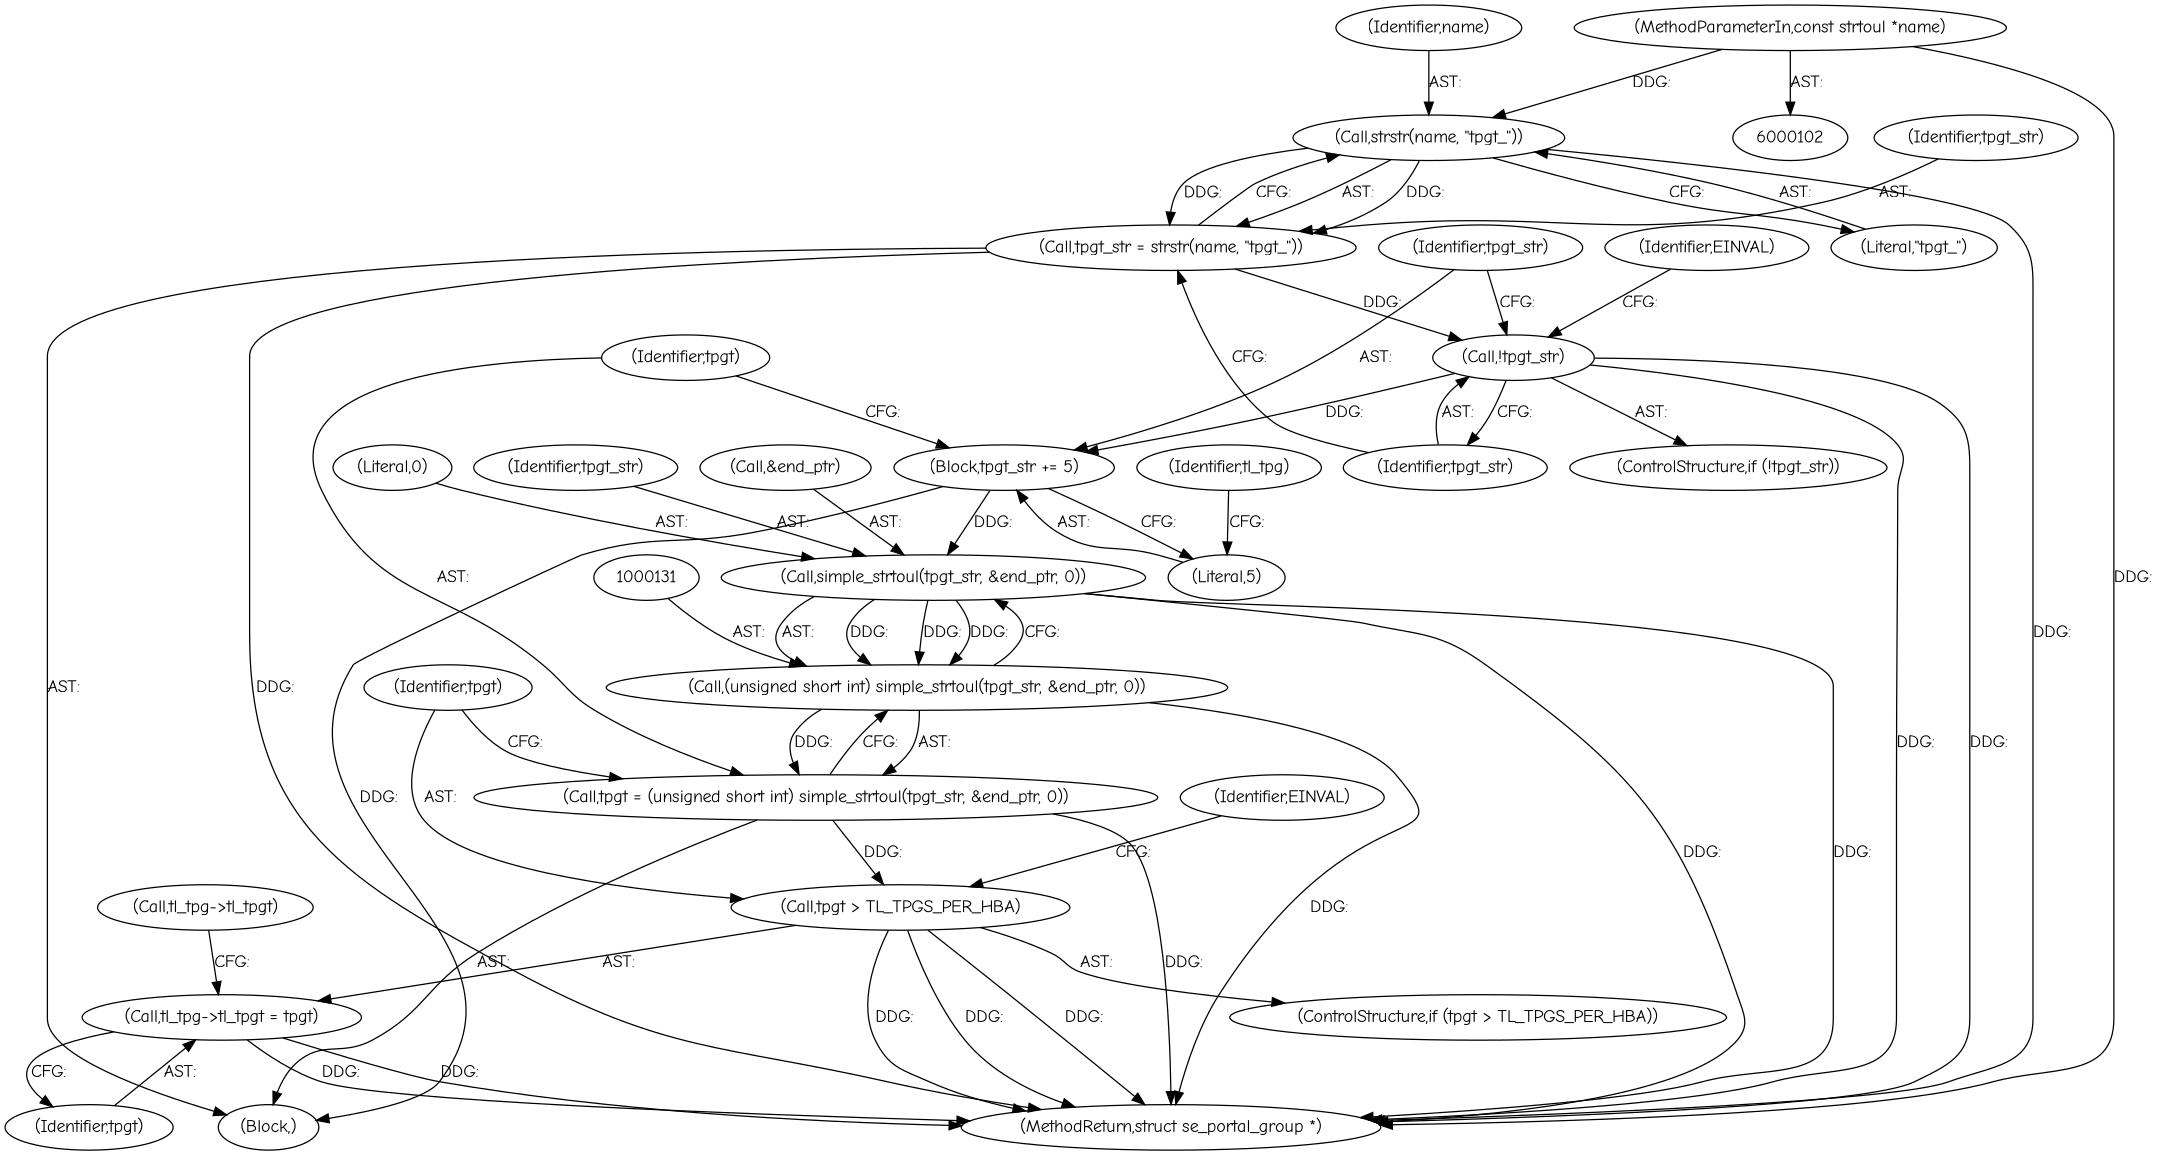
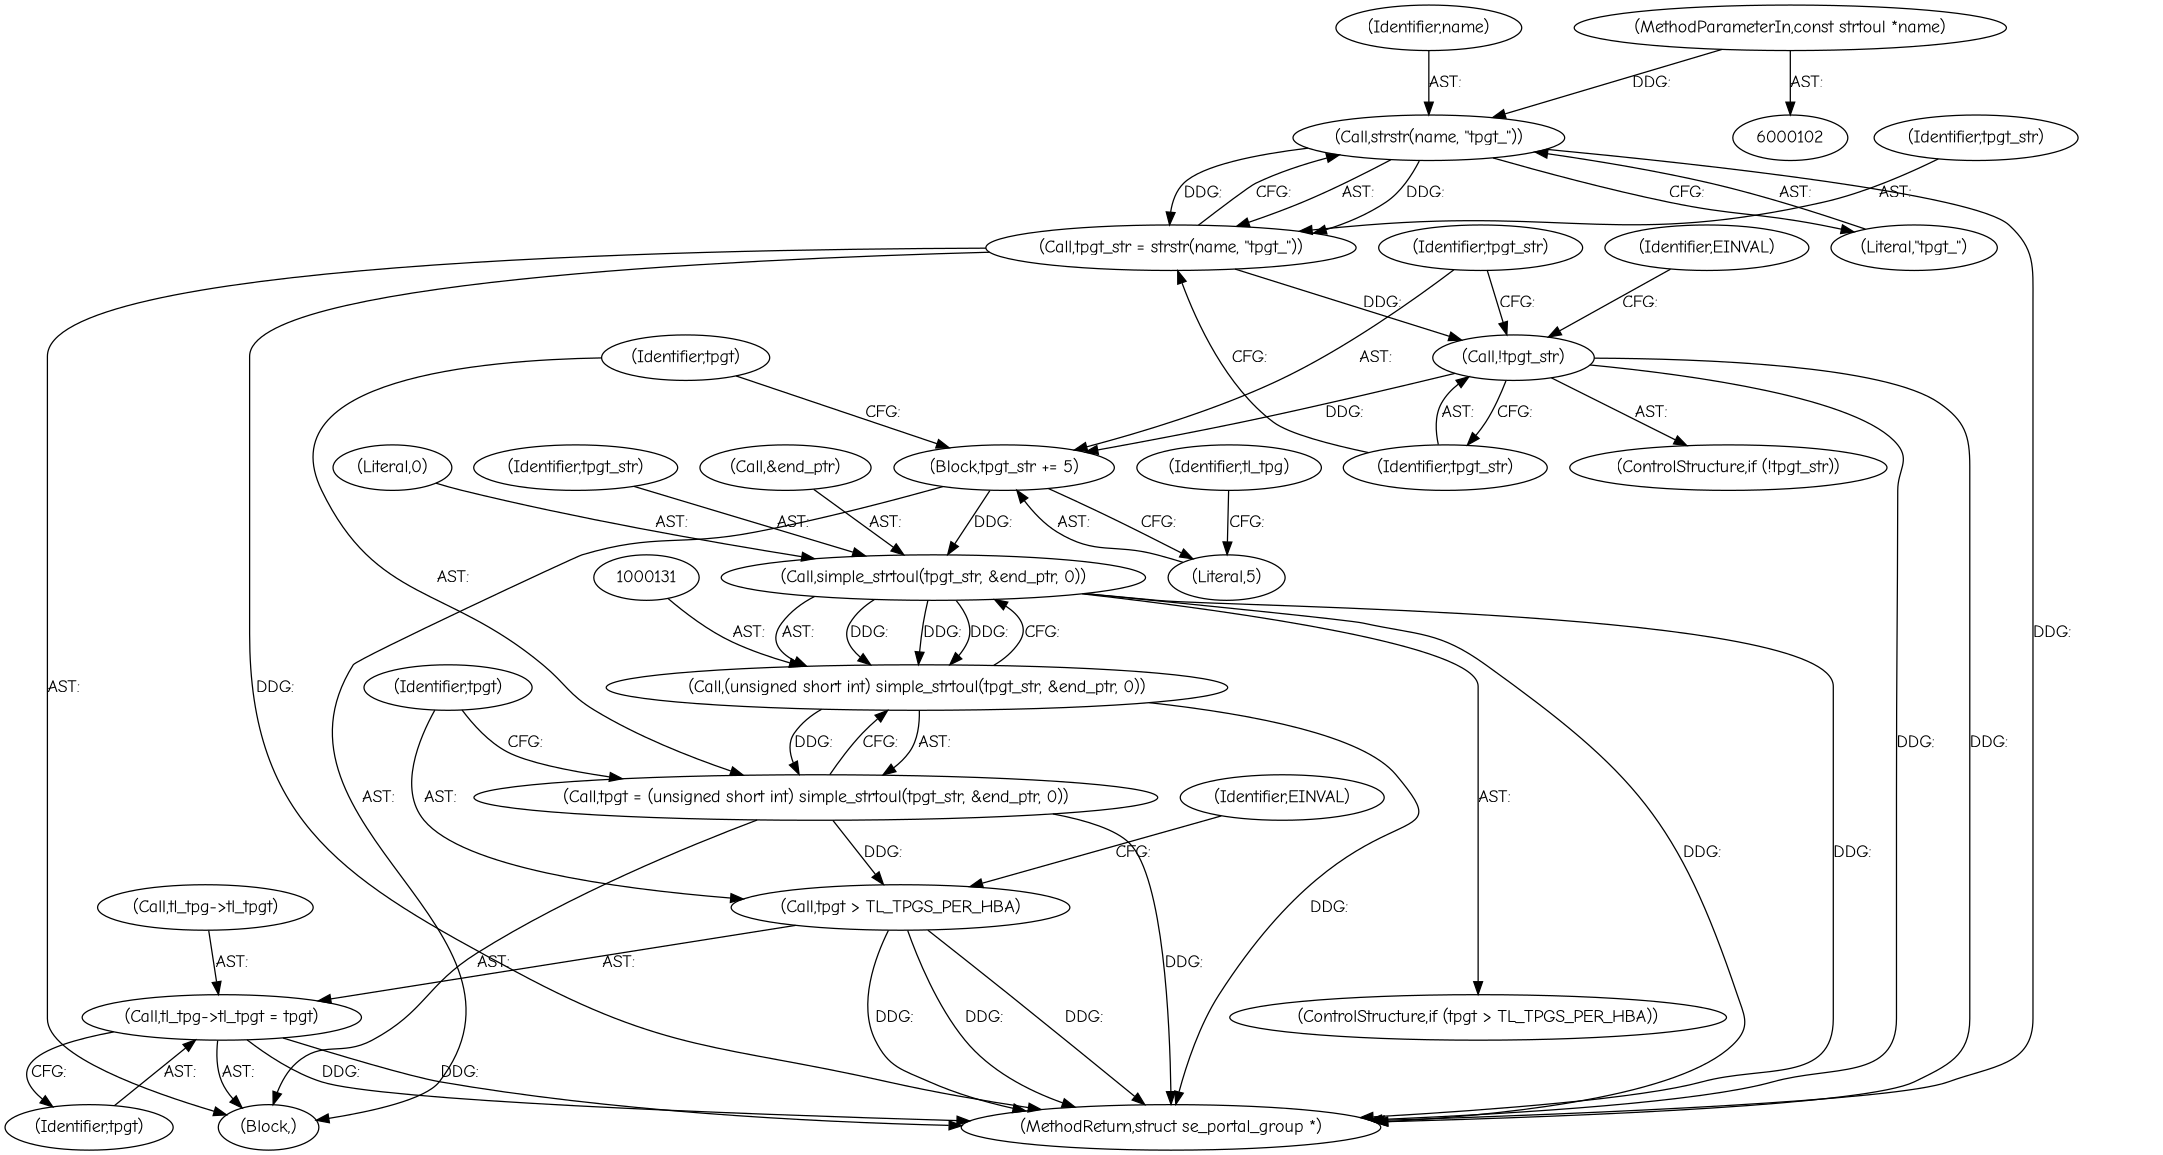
(382, 798) -> (382, 798)
(2114, 840) -> none
(235, 962) -> (235, 962)
(1121, 982) -> (1431, 655)
none -> (219, 1072)
